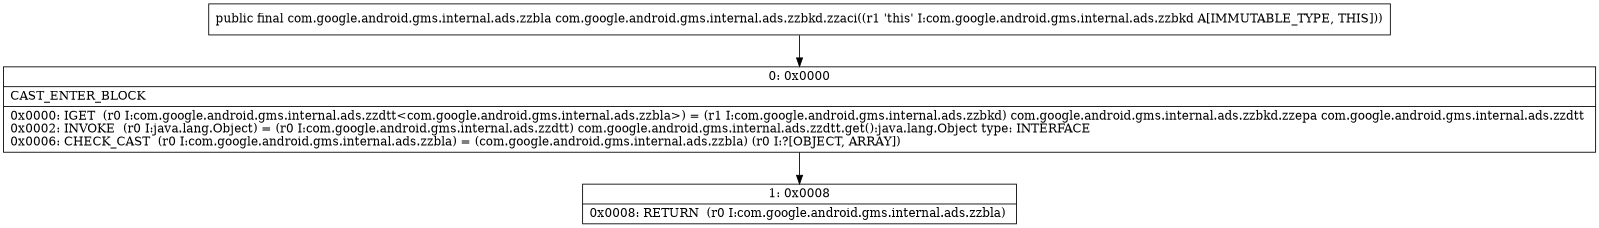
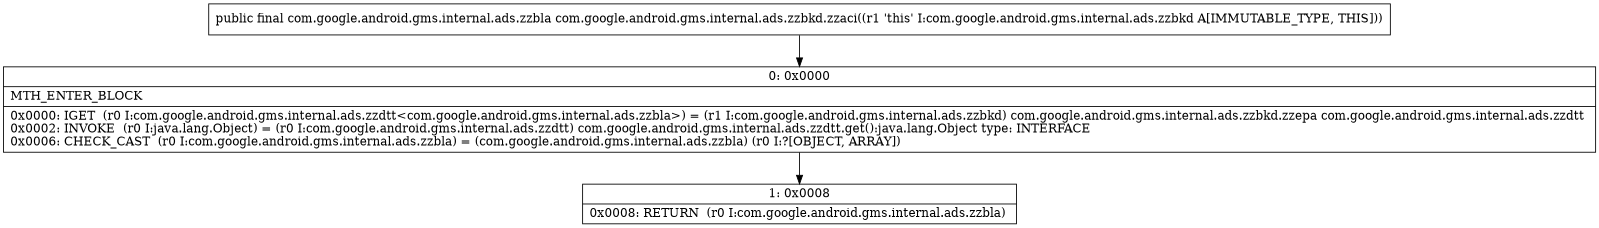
(78, 96) -> (77, 96)
